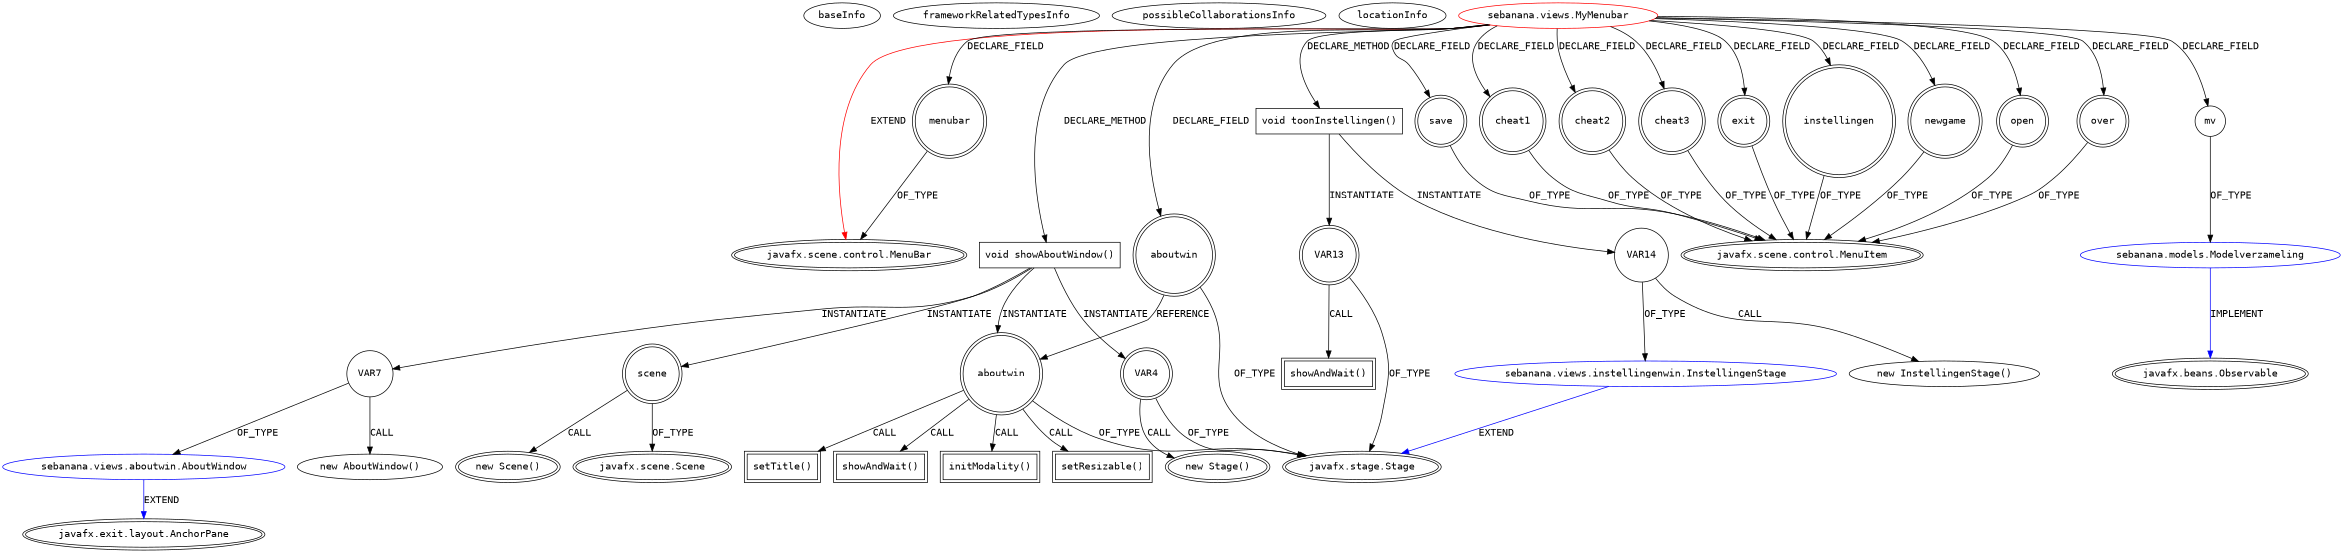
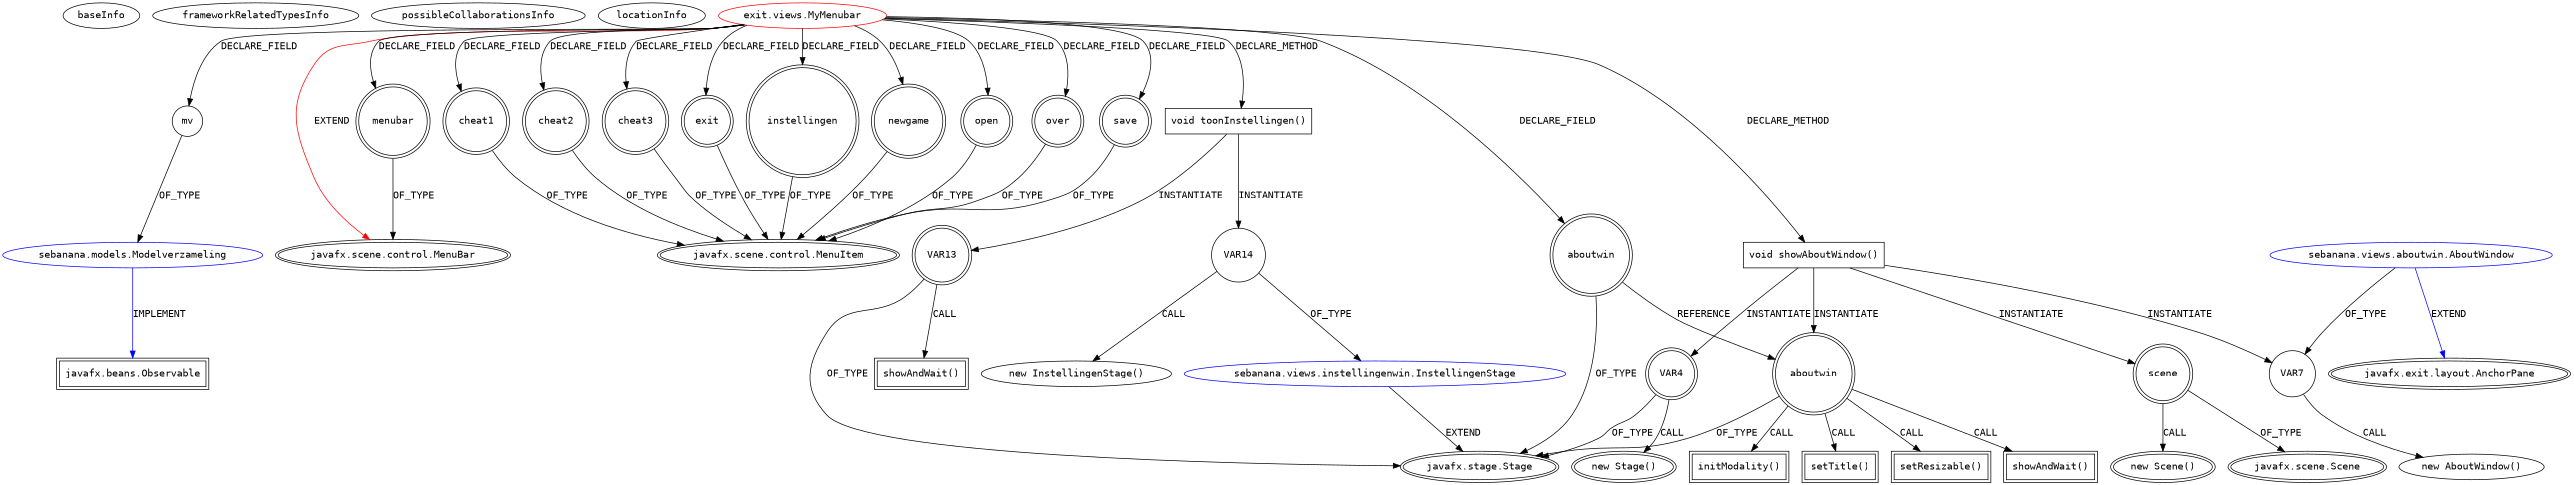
(1558, 16) -> (803, 16)
(2210, 374) -> (133, 374)
(264, 417) -> (2350, 306)
(1509, 419) -> (1423, 417)
